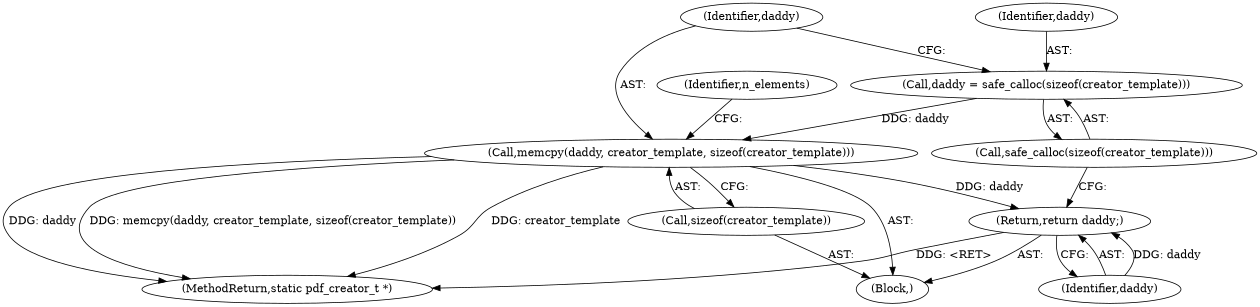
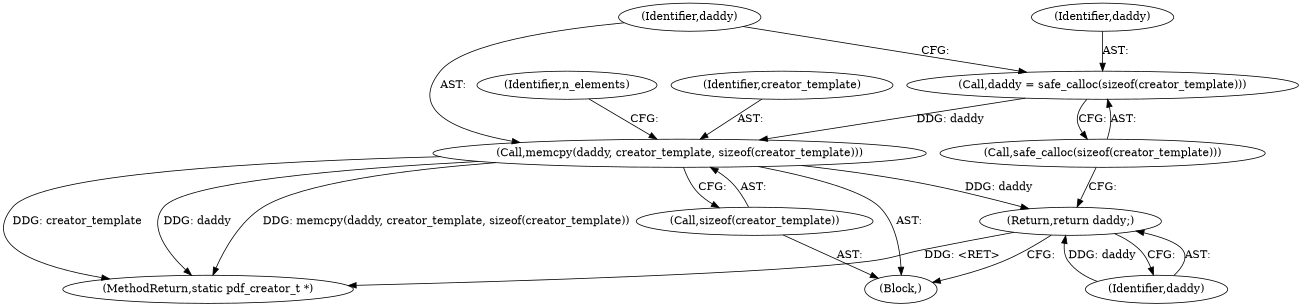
none -> (782, 85)
(1062, 119) -> (1094, 119)
(1032, 255) -> (1043, 255)
